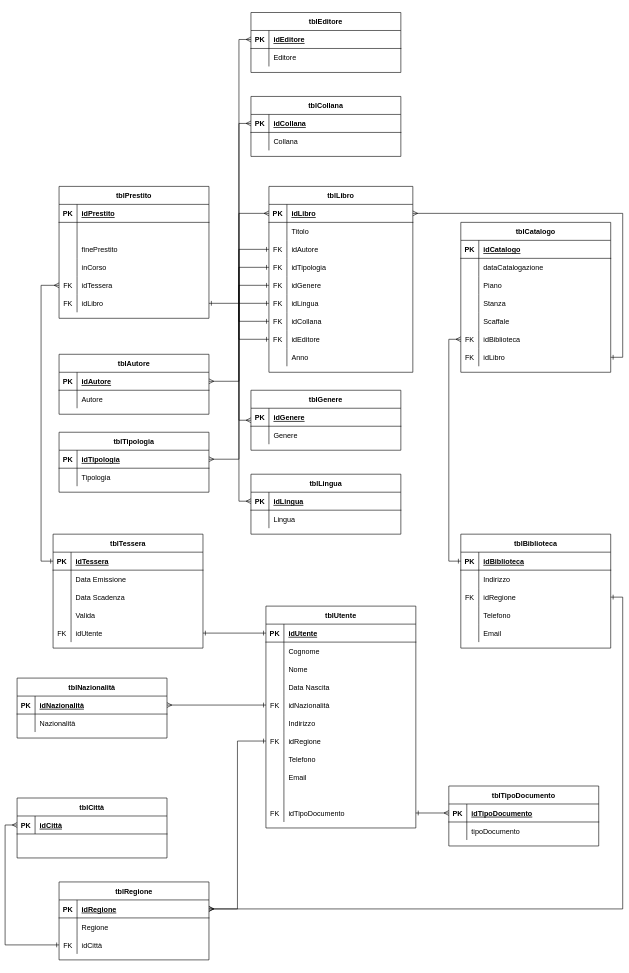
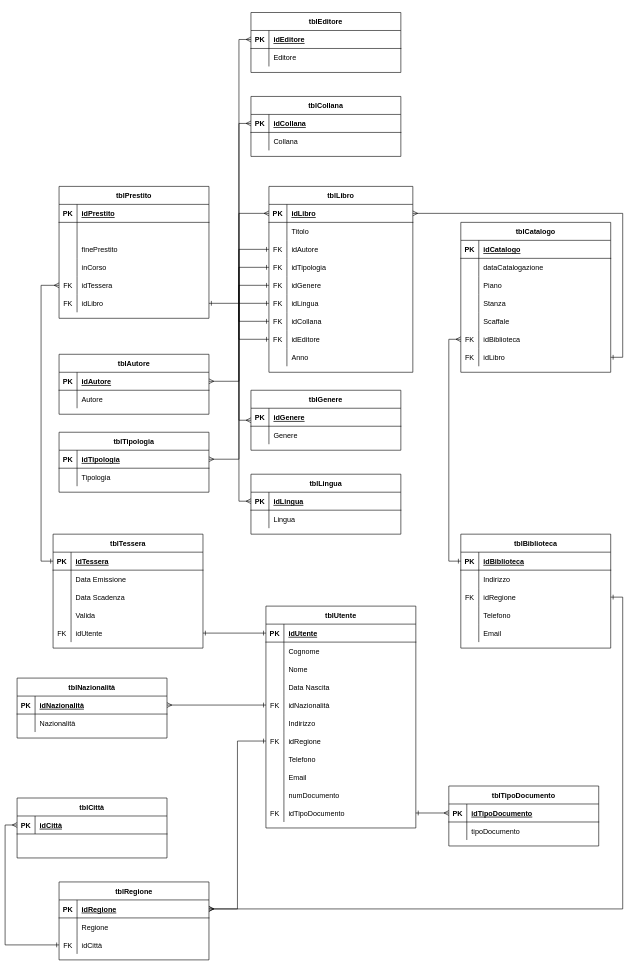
none -> (350, 795)
